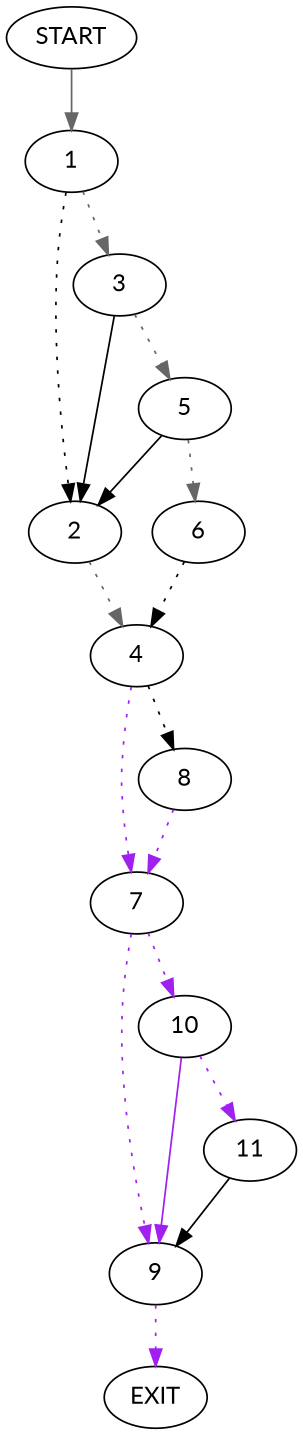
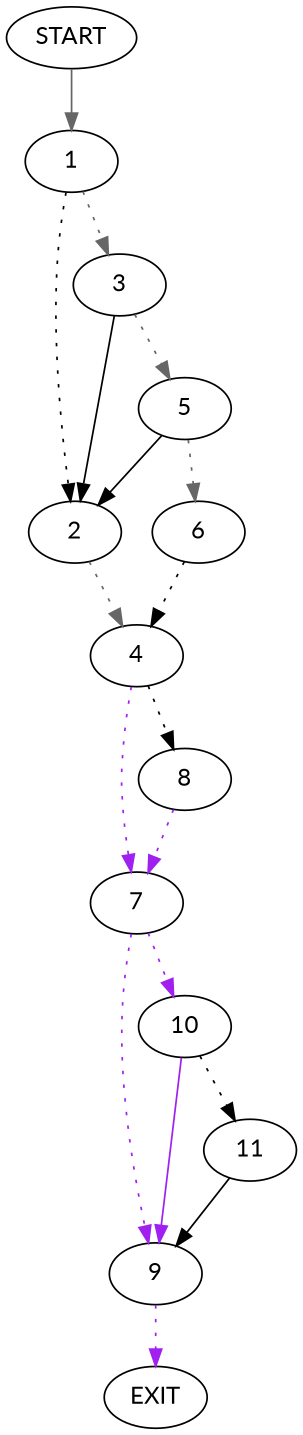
(213, 1081) -> (213, 1081)
